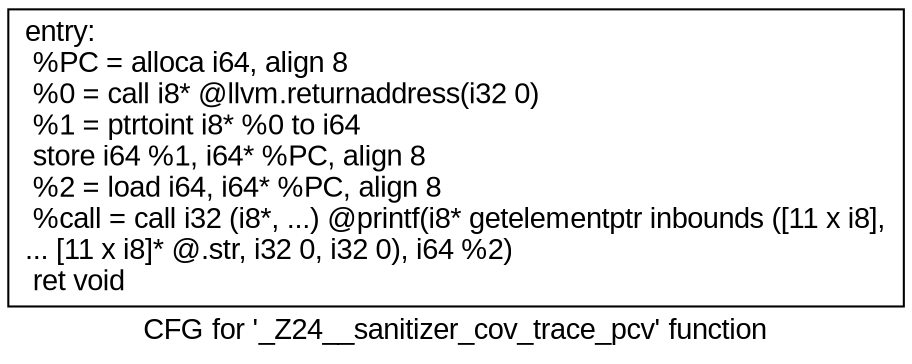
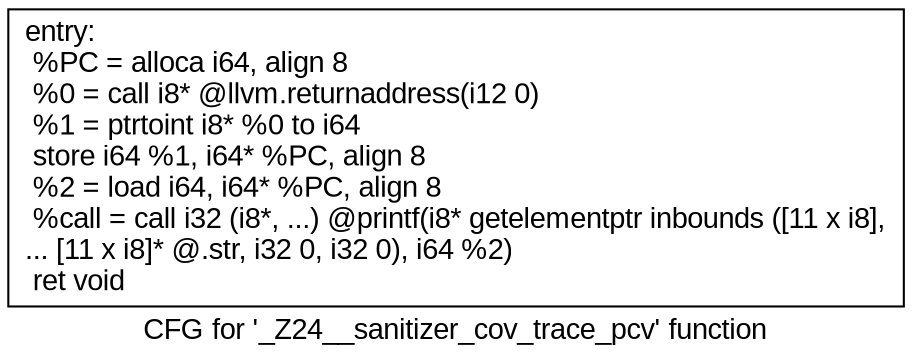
(283, 95) -> (283, 95)
